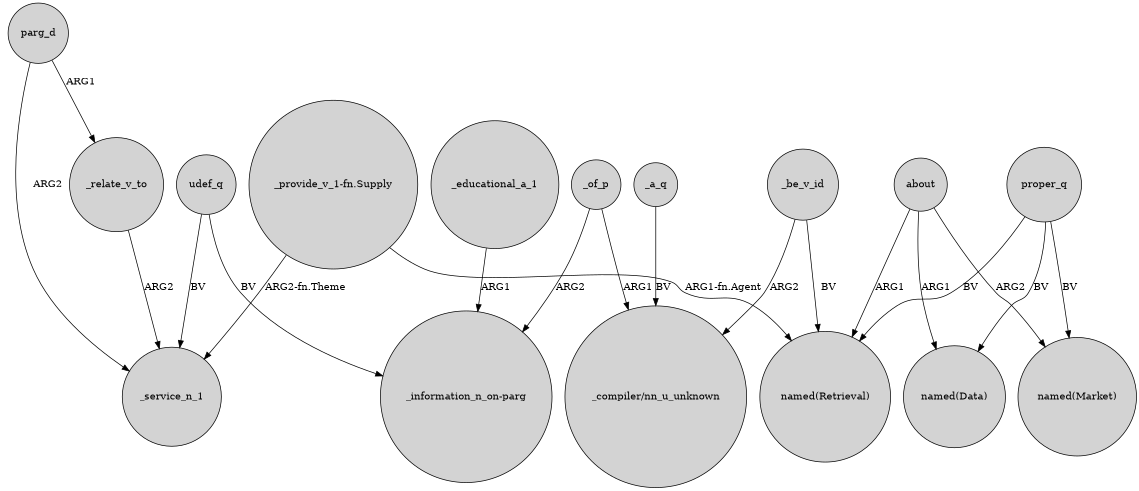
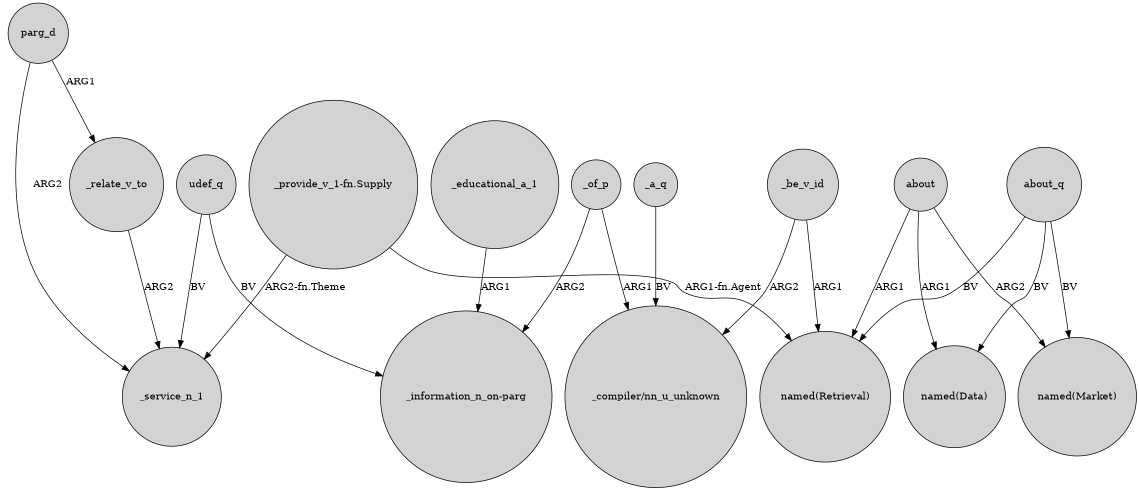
(1044, 185) -> (1044, 185)
(828, 287) -> (828, 287)
